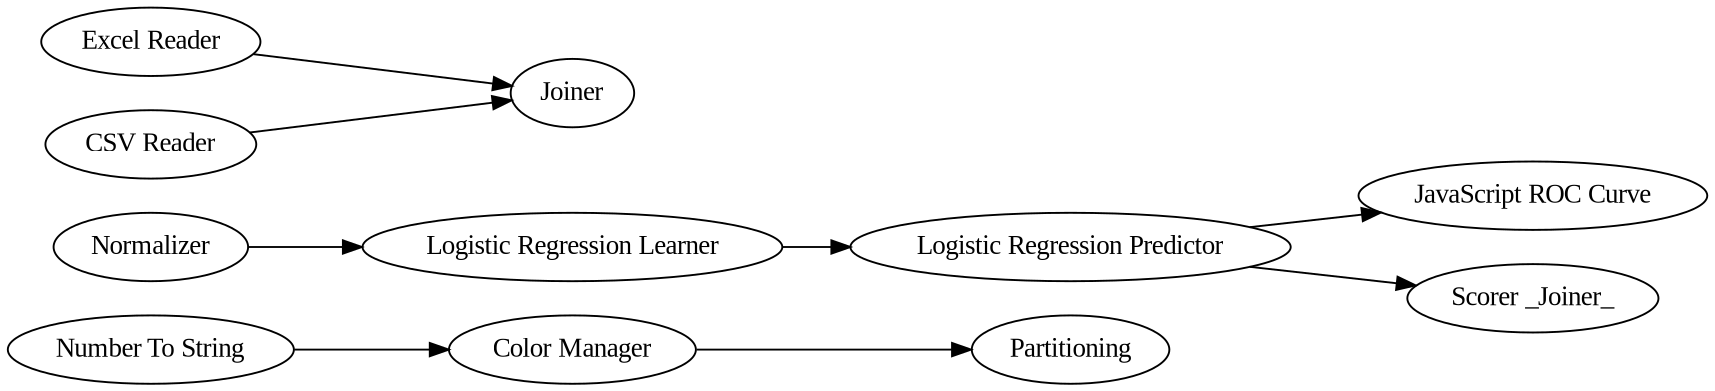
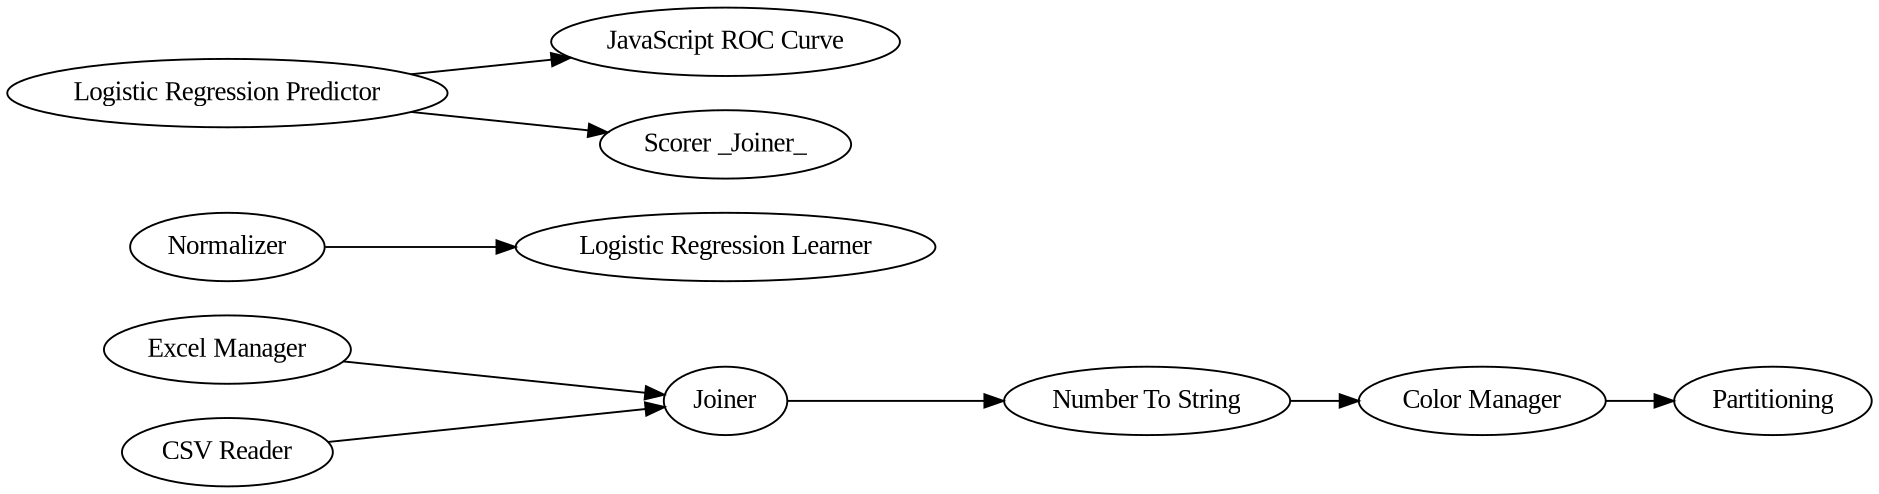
(151, 42) -> (227, 350)
(807, 247) -> none
none -> (886, 401)
